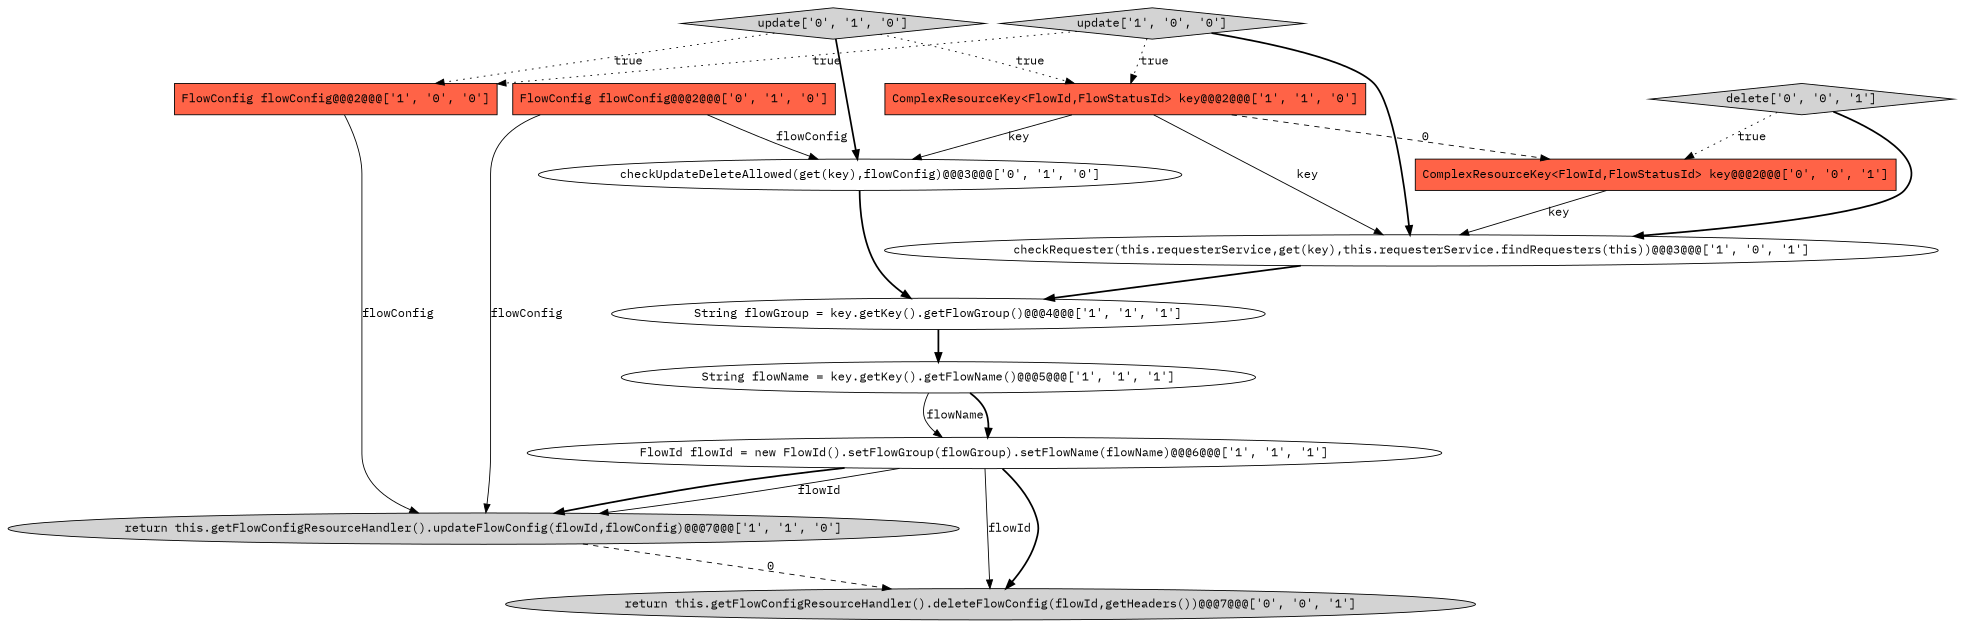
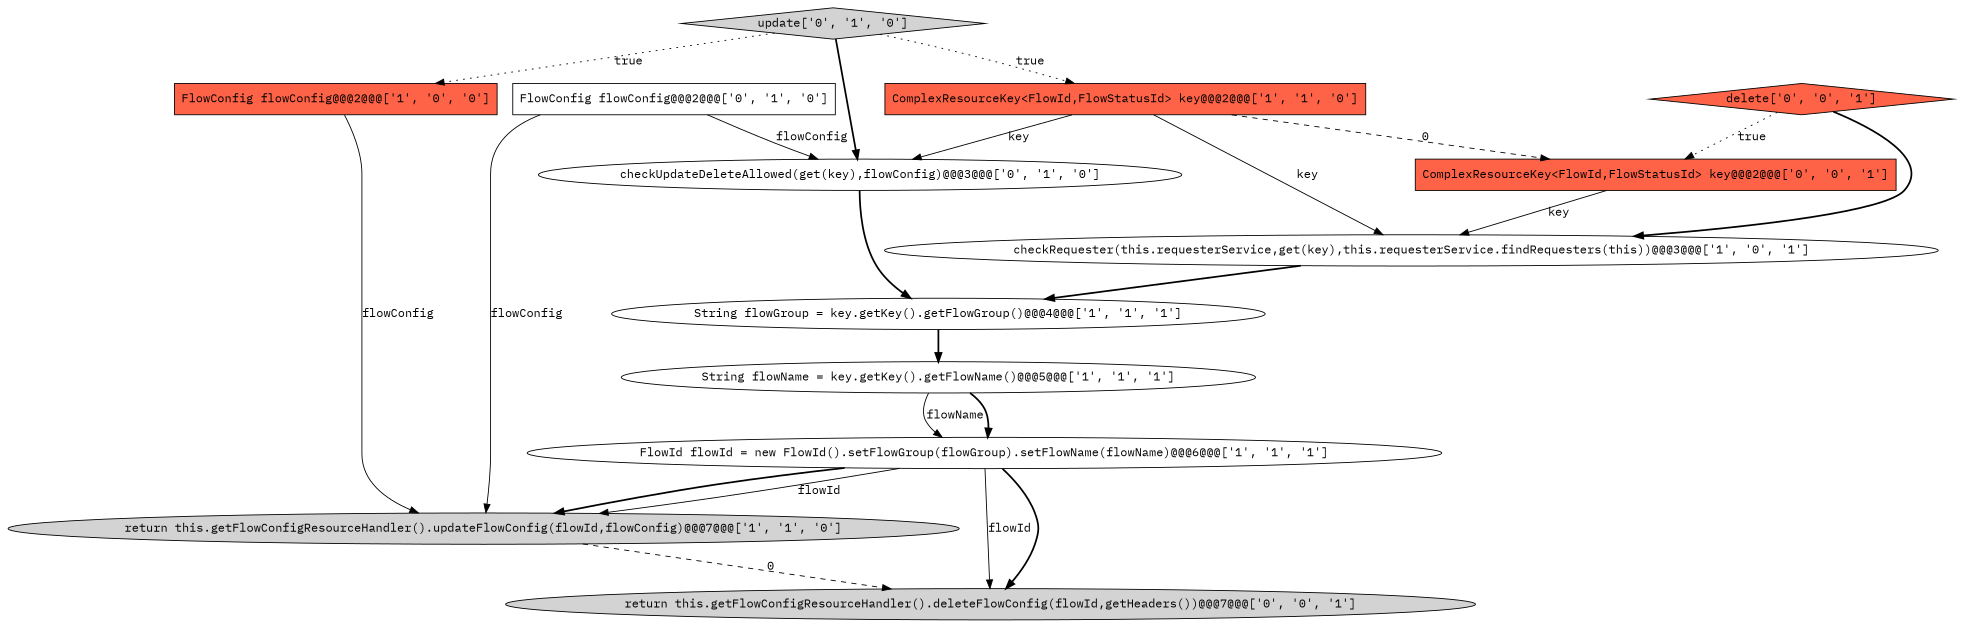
(1152, 23) -> none
(674, 99) -> (674, 99)
(1802, 99) -> (1802, 99)
